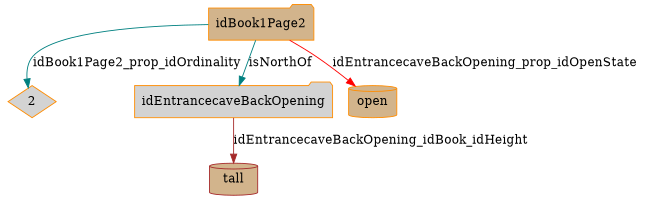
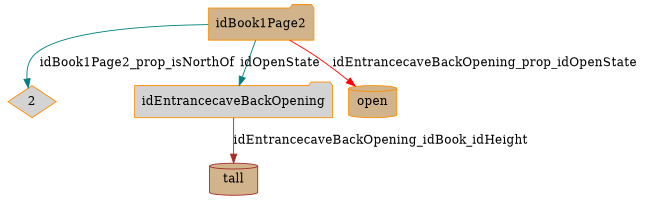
(137, 63) -> (137, 63)
(280, 63) -> (280, 63)
